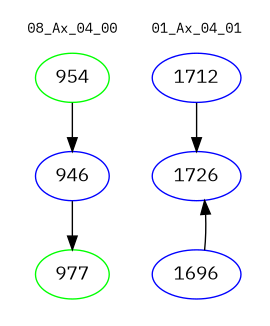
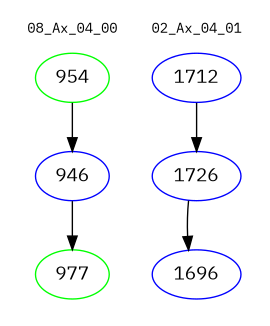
(197, 29) -> (197, 29)
(206, 232) -> (187, 218)
